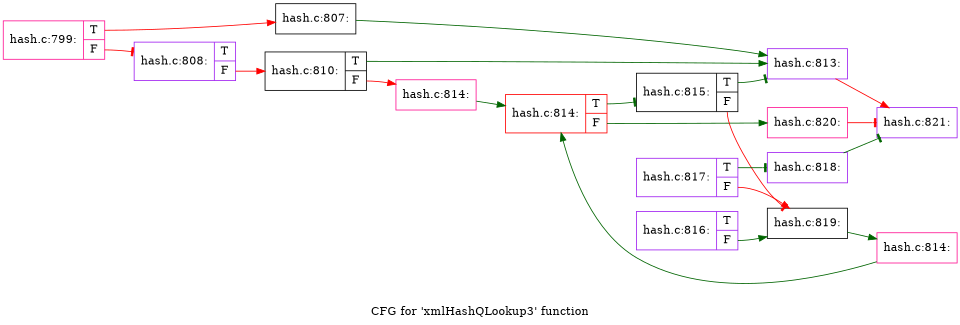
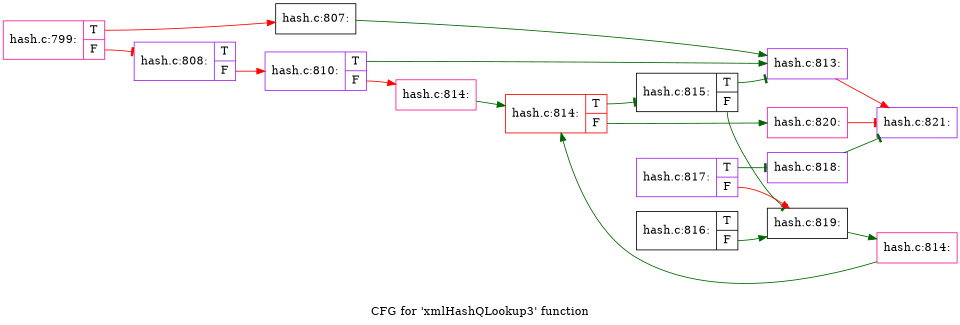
(316, 71) -> (316, 71)
(748, 163) -> (748, 163)
(687, 231) -> (687, 231)
